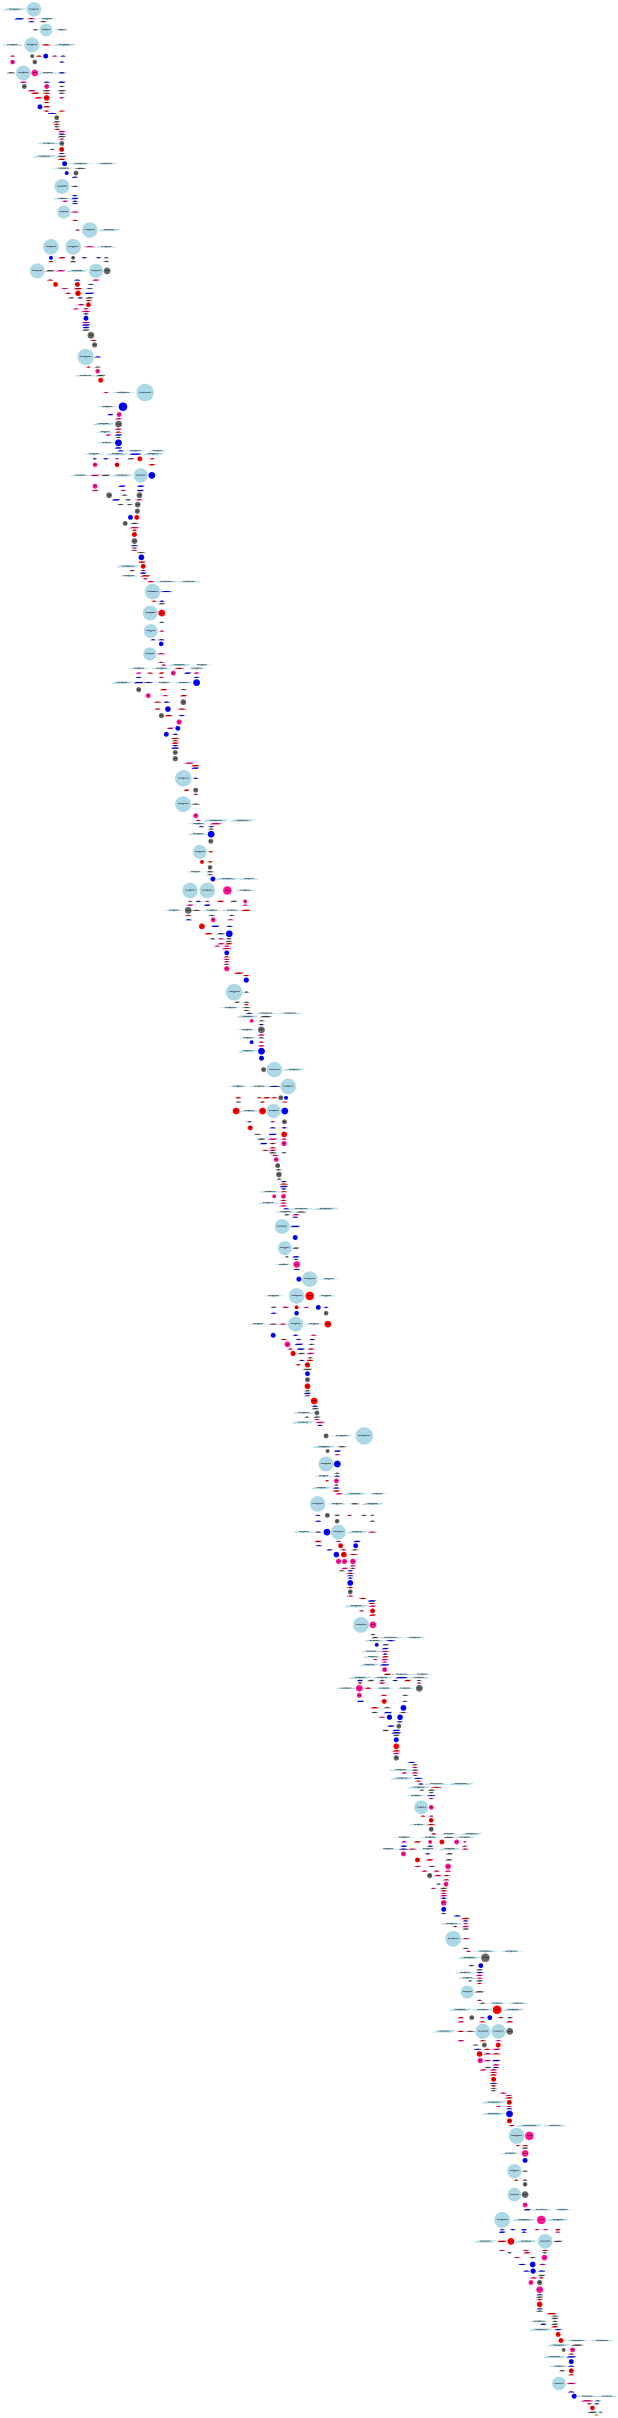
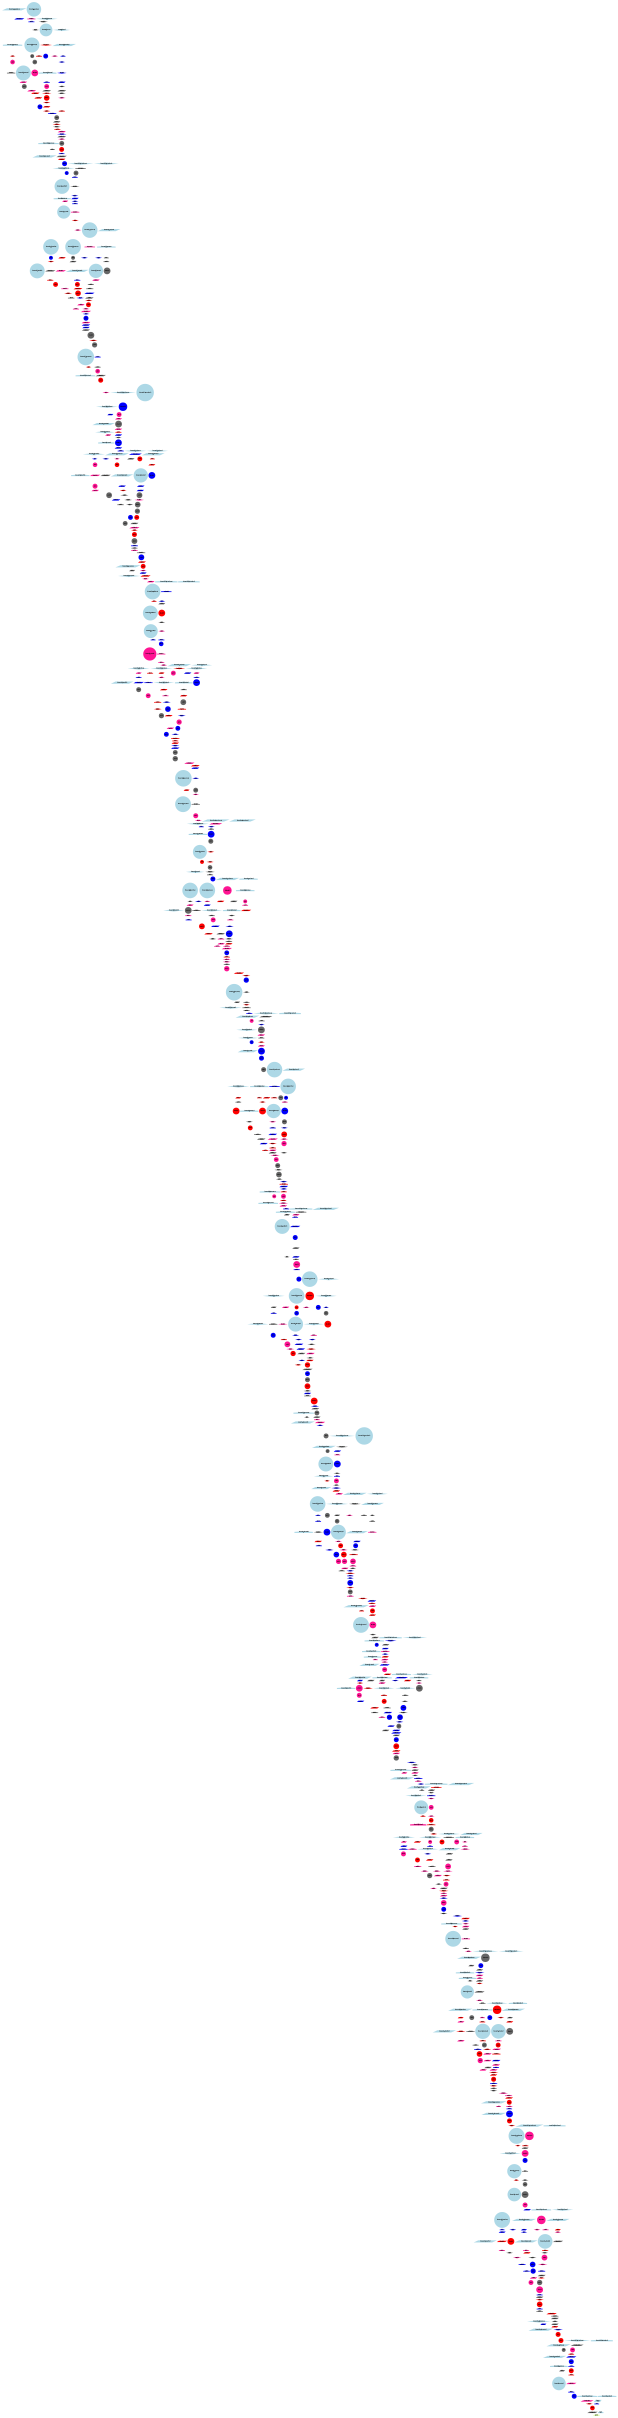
(150, 654) -> (150, 654)
(285, 1248) -> none
(283, 1264) -> none
(418, 1825) -> (418, 1825)
(388, 1849) -> none
